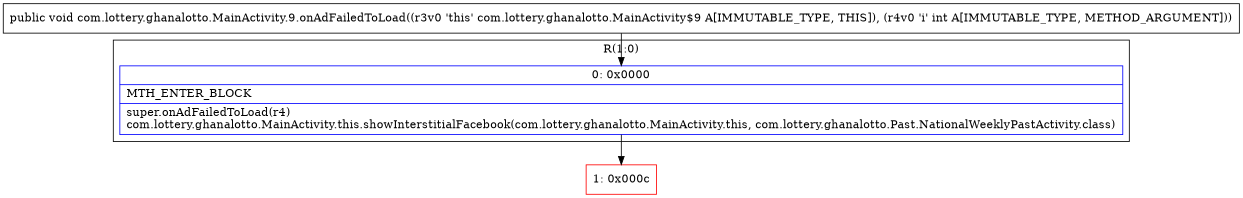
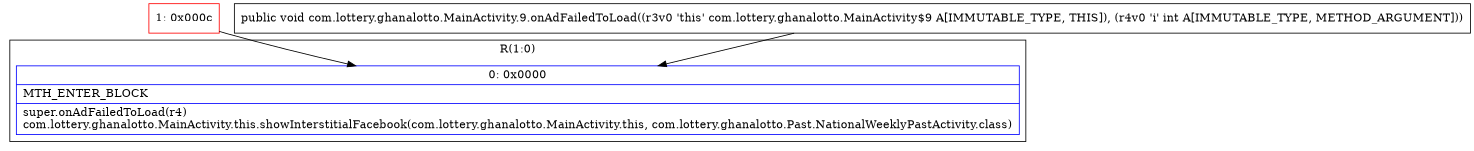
(621, 147) -> (283, 49)
